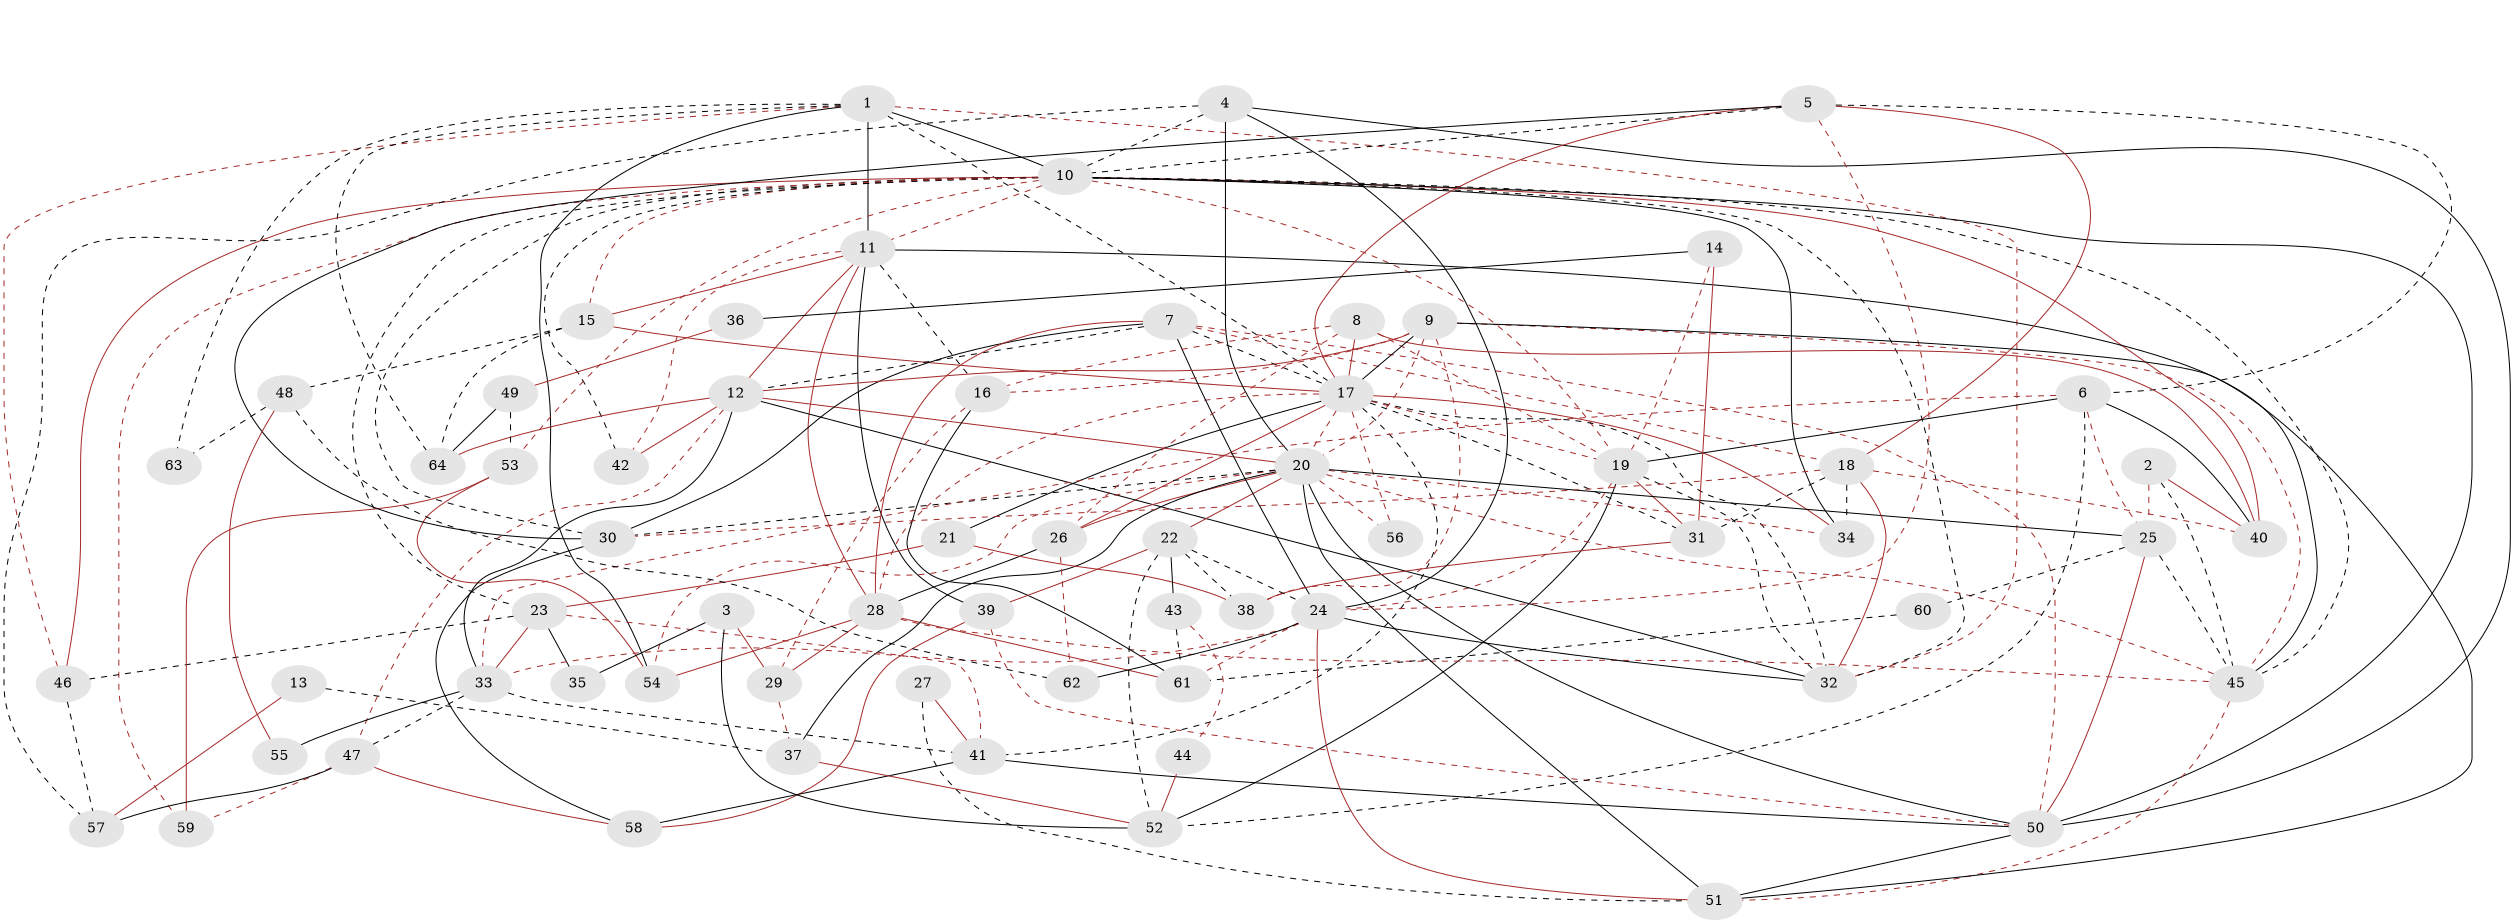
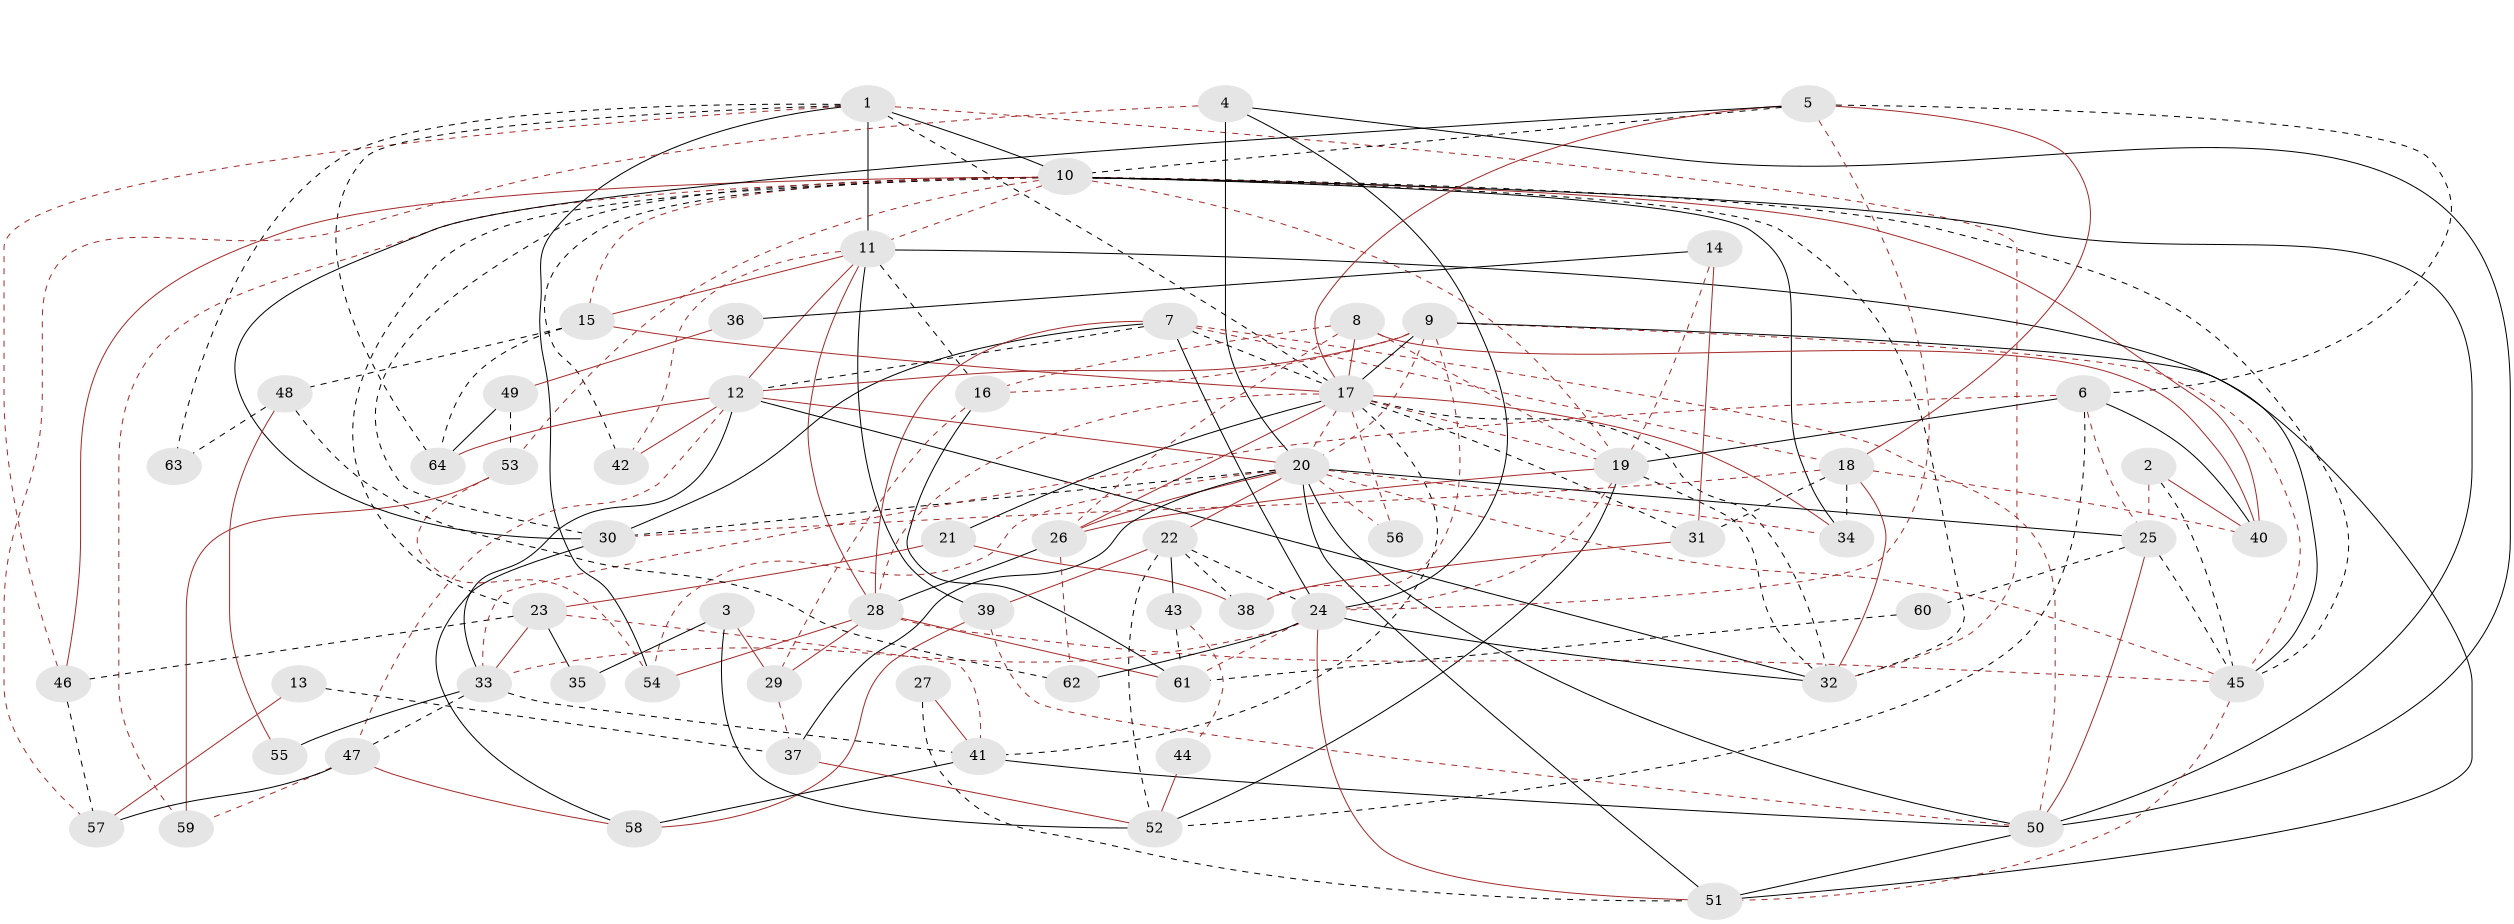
(1145, 140) -> none
(381, 219) -> (381, 219)
(1661, 504) -> (1351, 491)
(469, 582) -> (469, 582)
